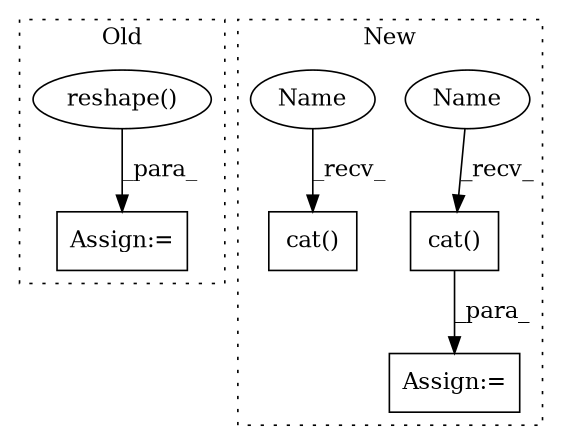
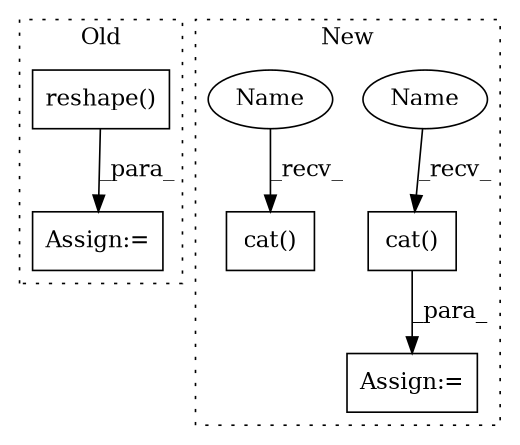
(122, 99) -> (101, 99)
